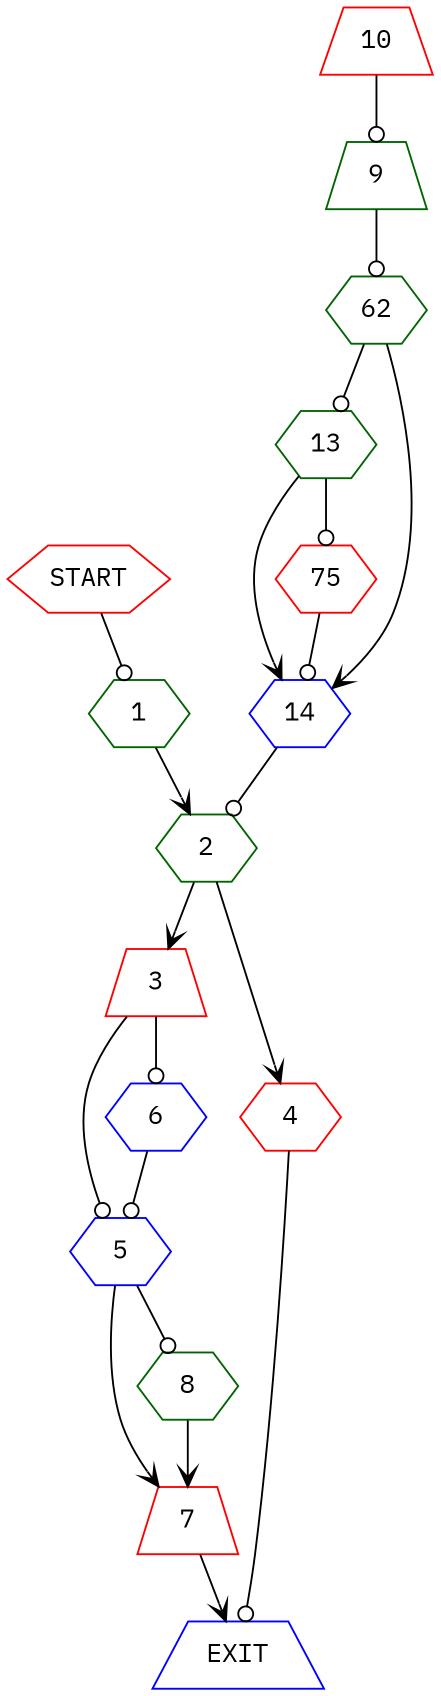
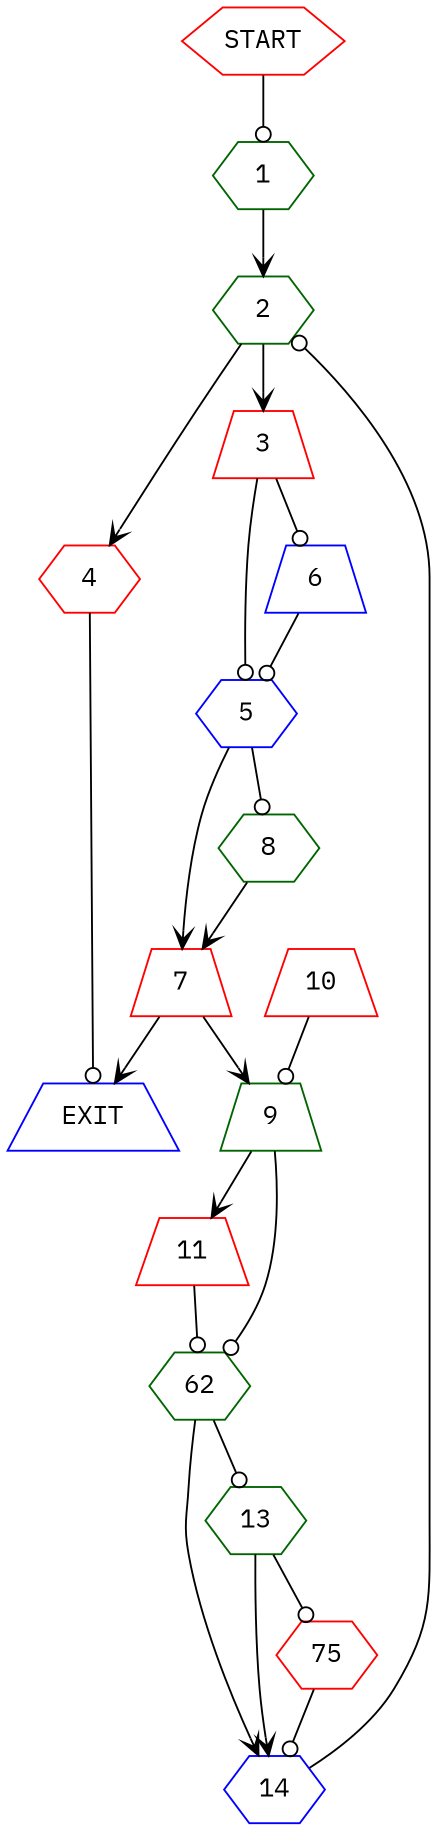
none -> (221, 1042)
(156, 1117) -> (316, 579)
none -> (192, 1252)
